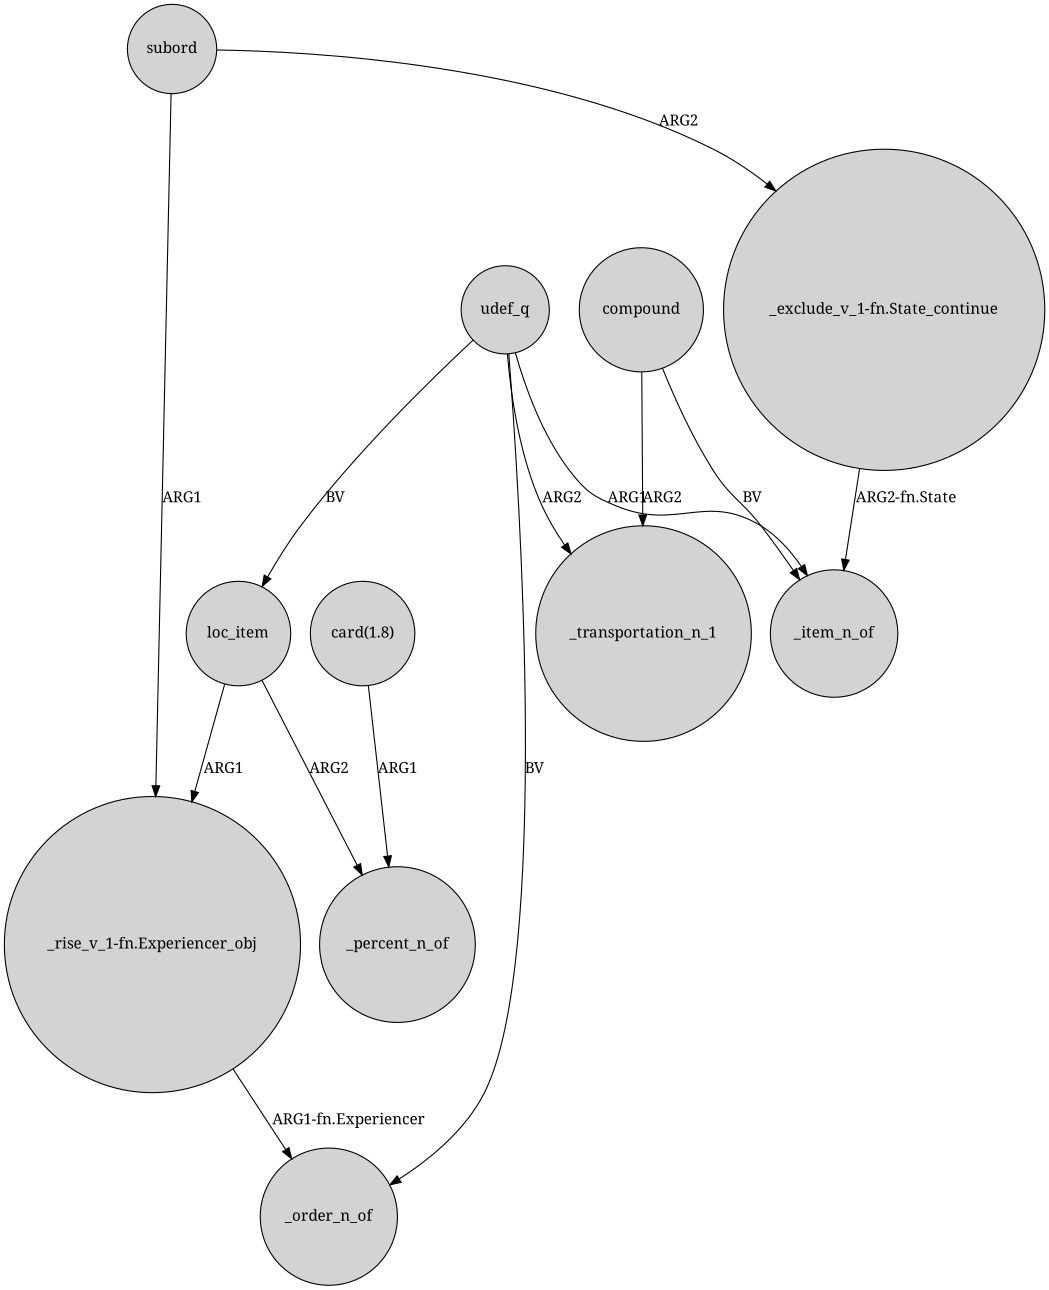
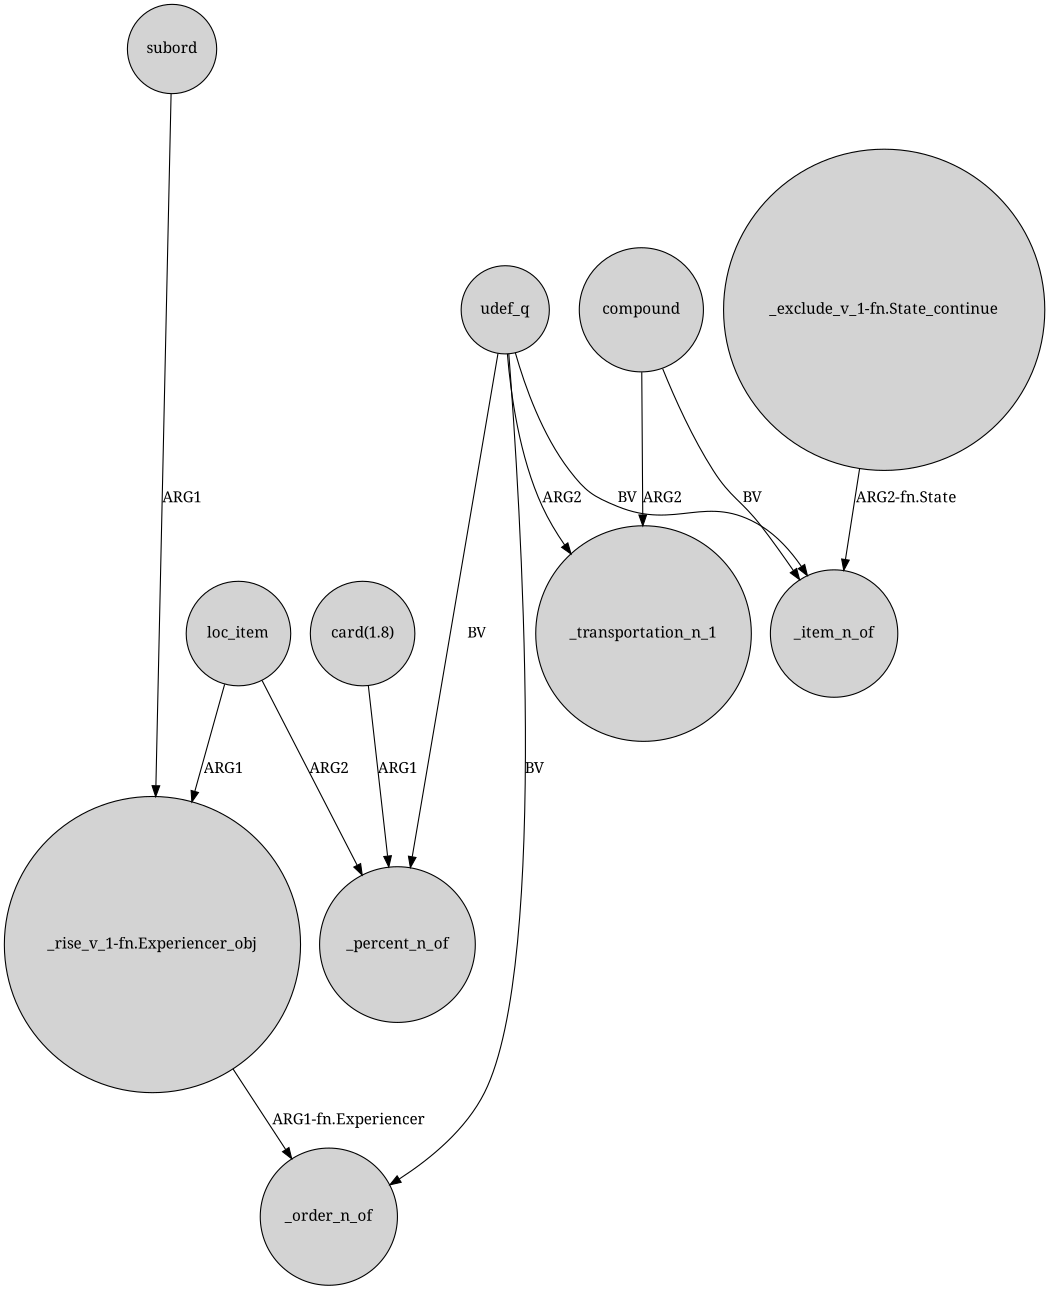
(502, 80) -> none
(362, 452) -> (455, 605)
(628, 498) -> (628, 498)
